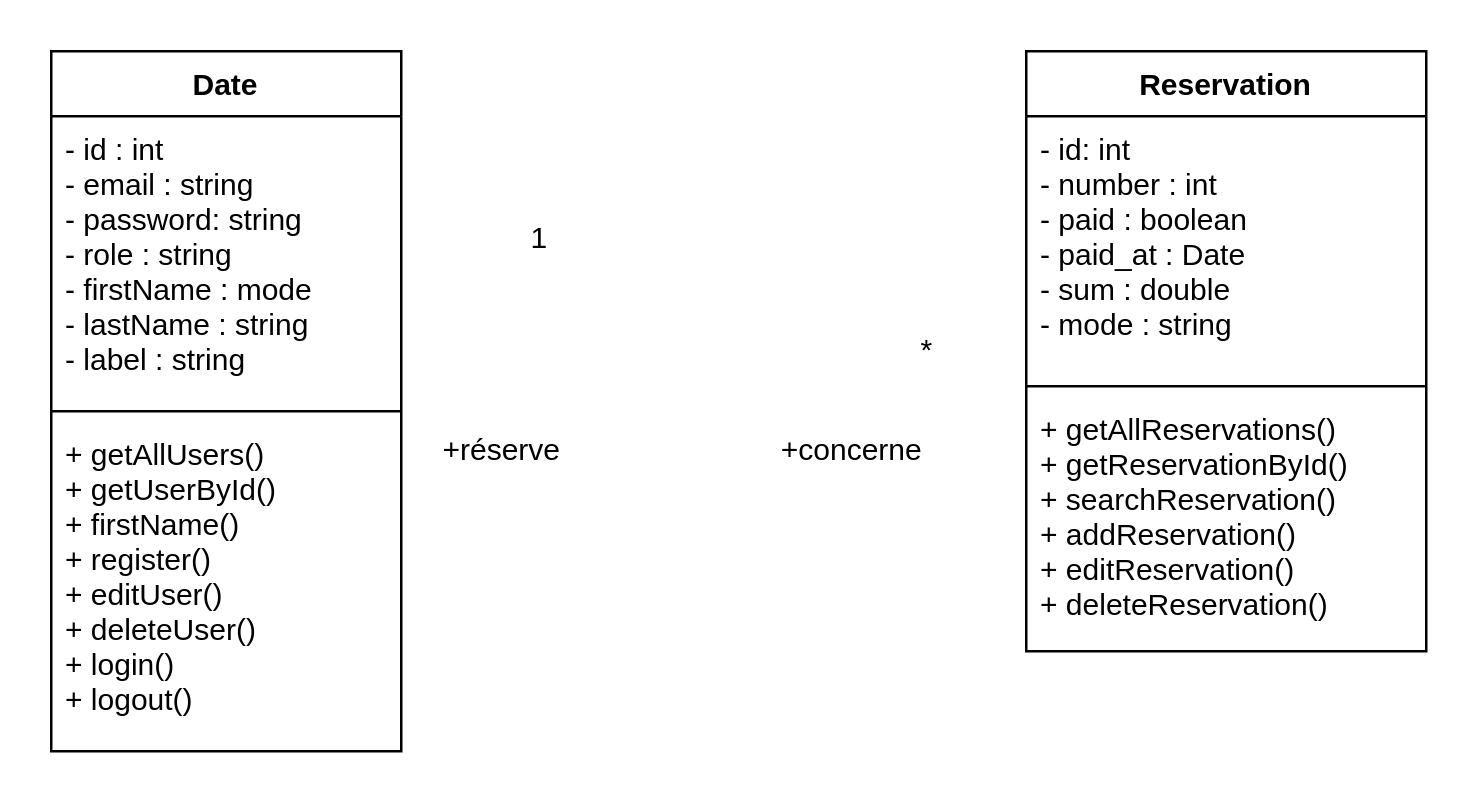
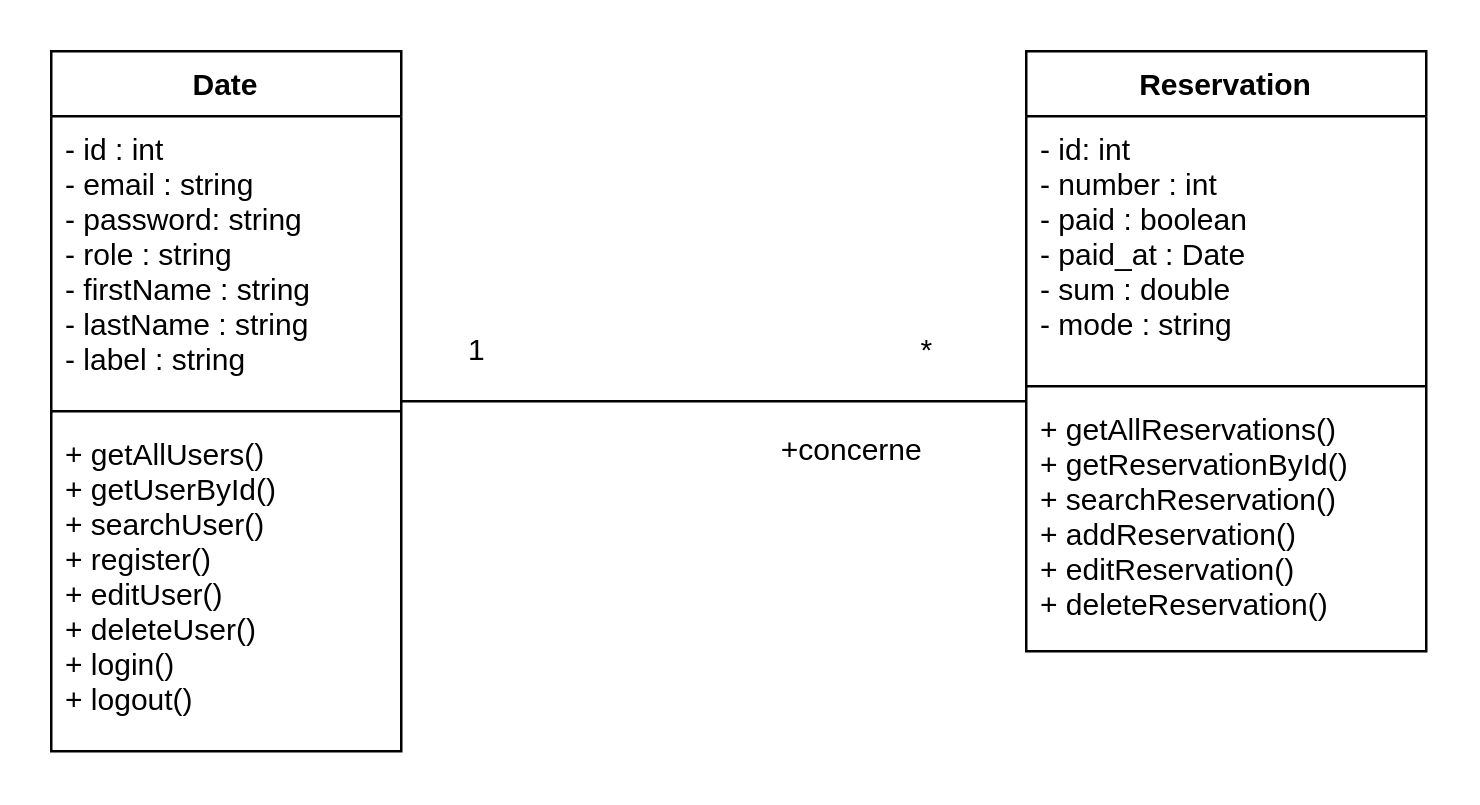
(126, 150) -> (126, 150)
(539, 239) -> (476, 351)
none -> (713, 401)
(501, 451) -> none
(179, 455) -> (179, 455)
